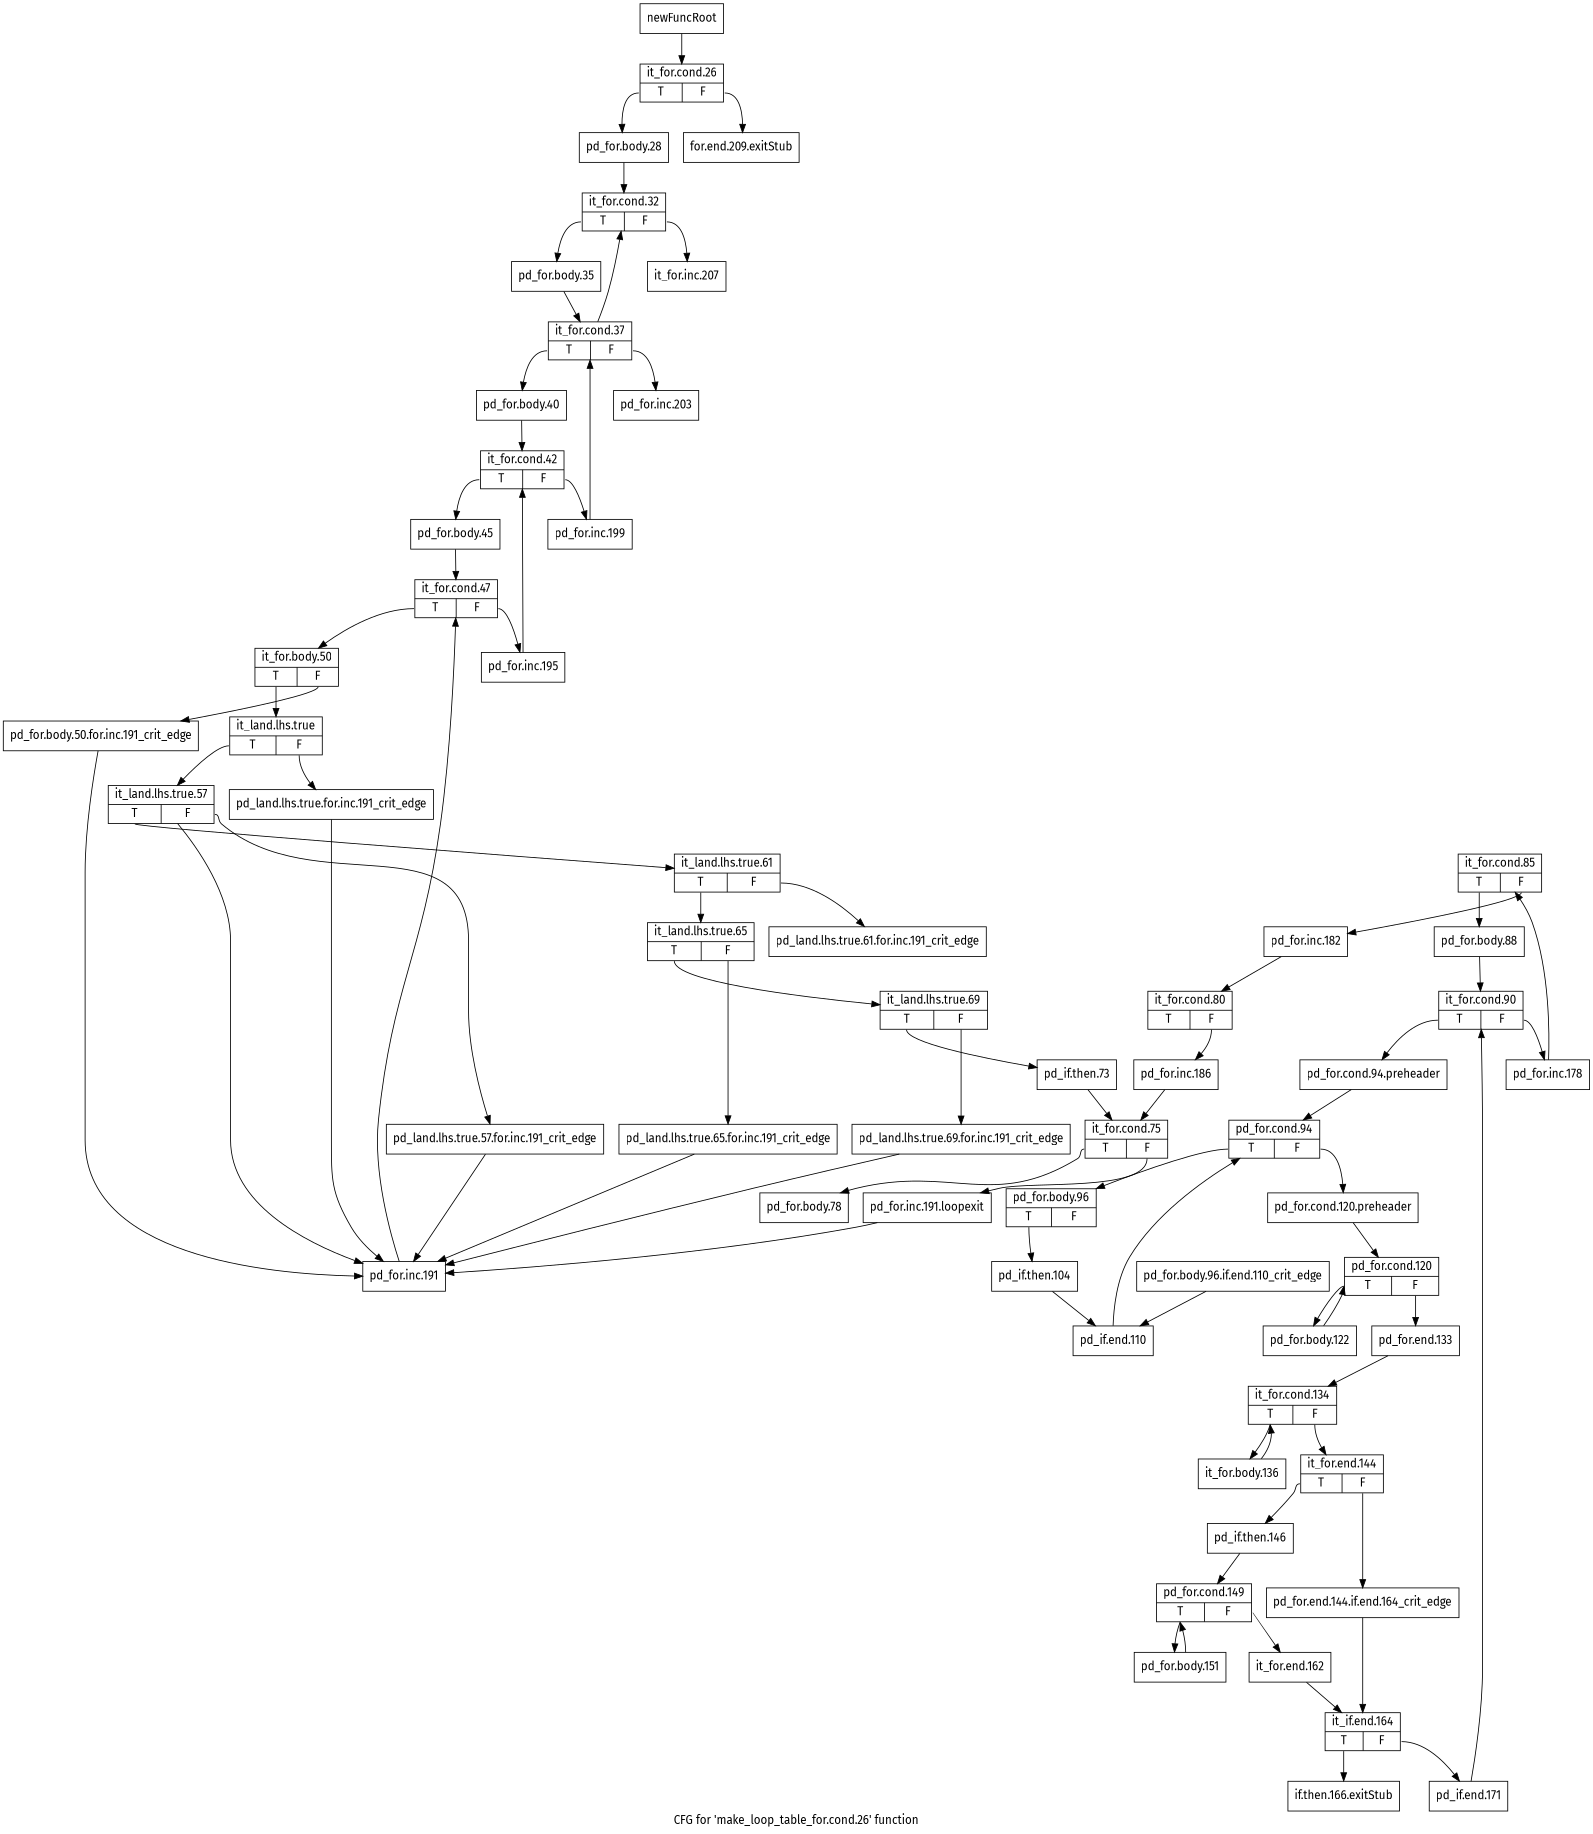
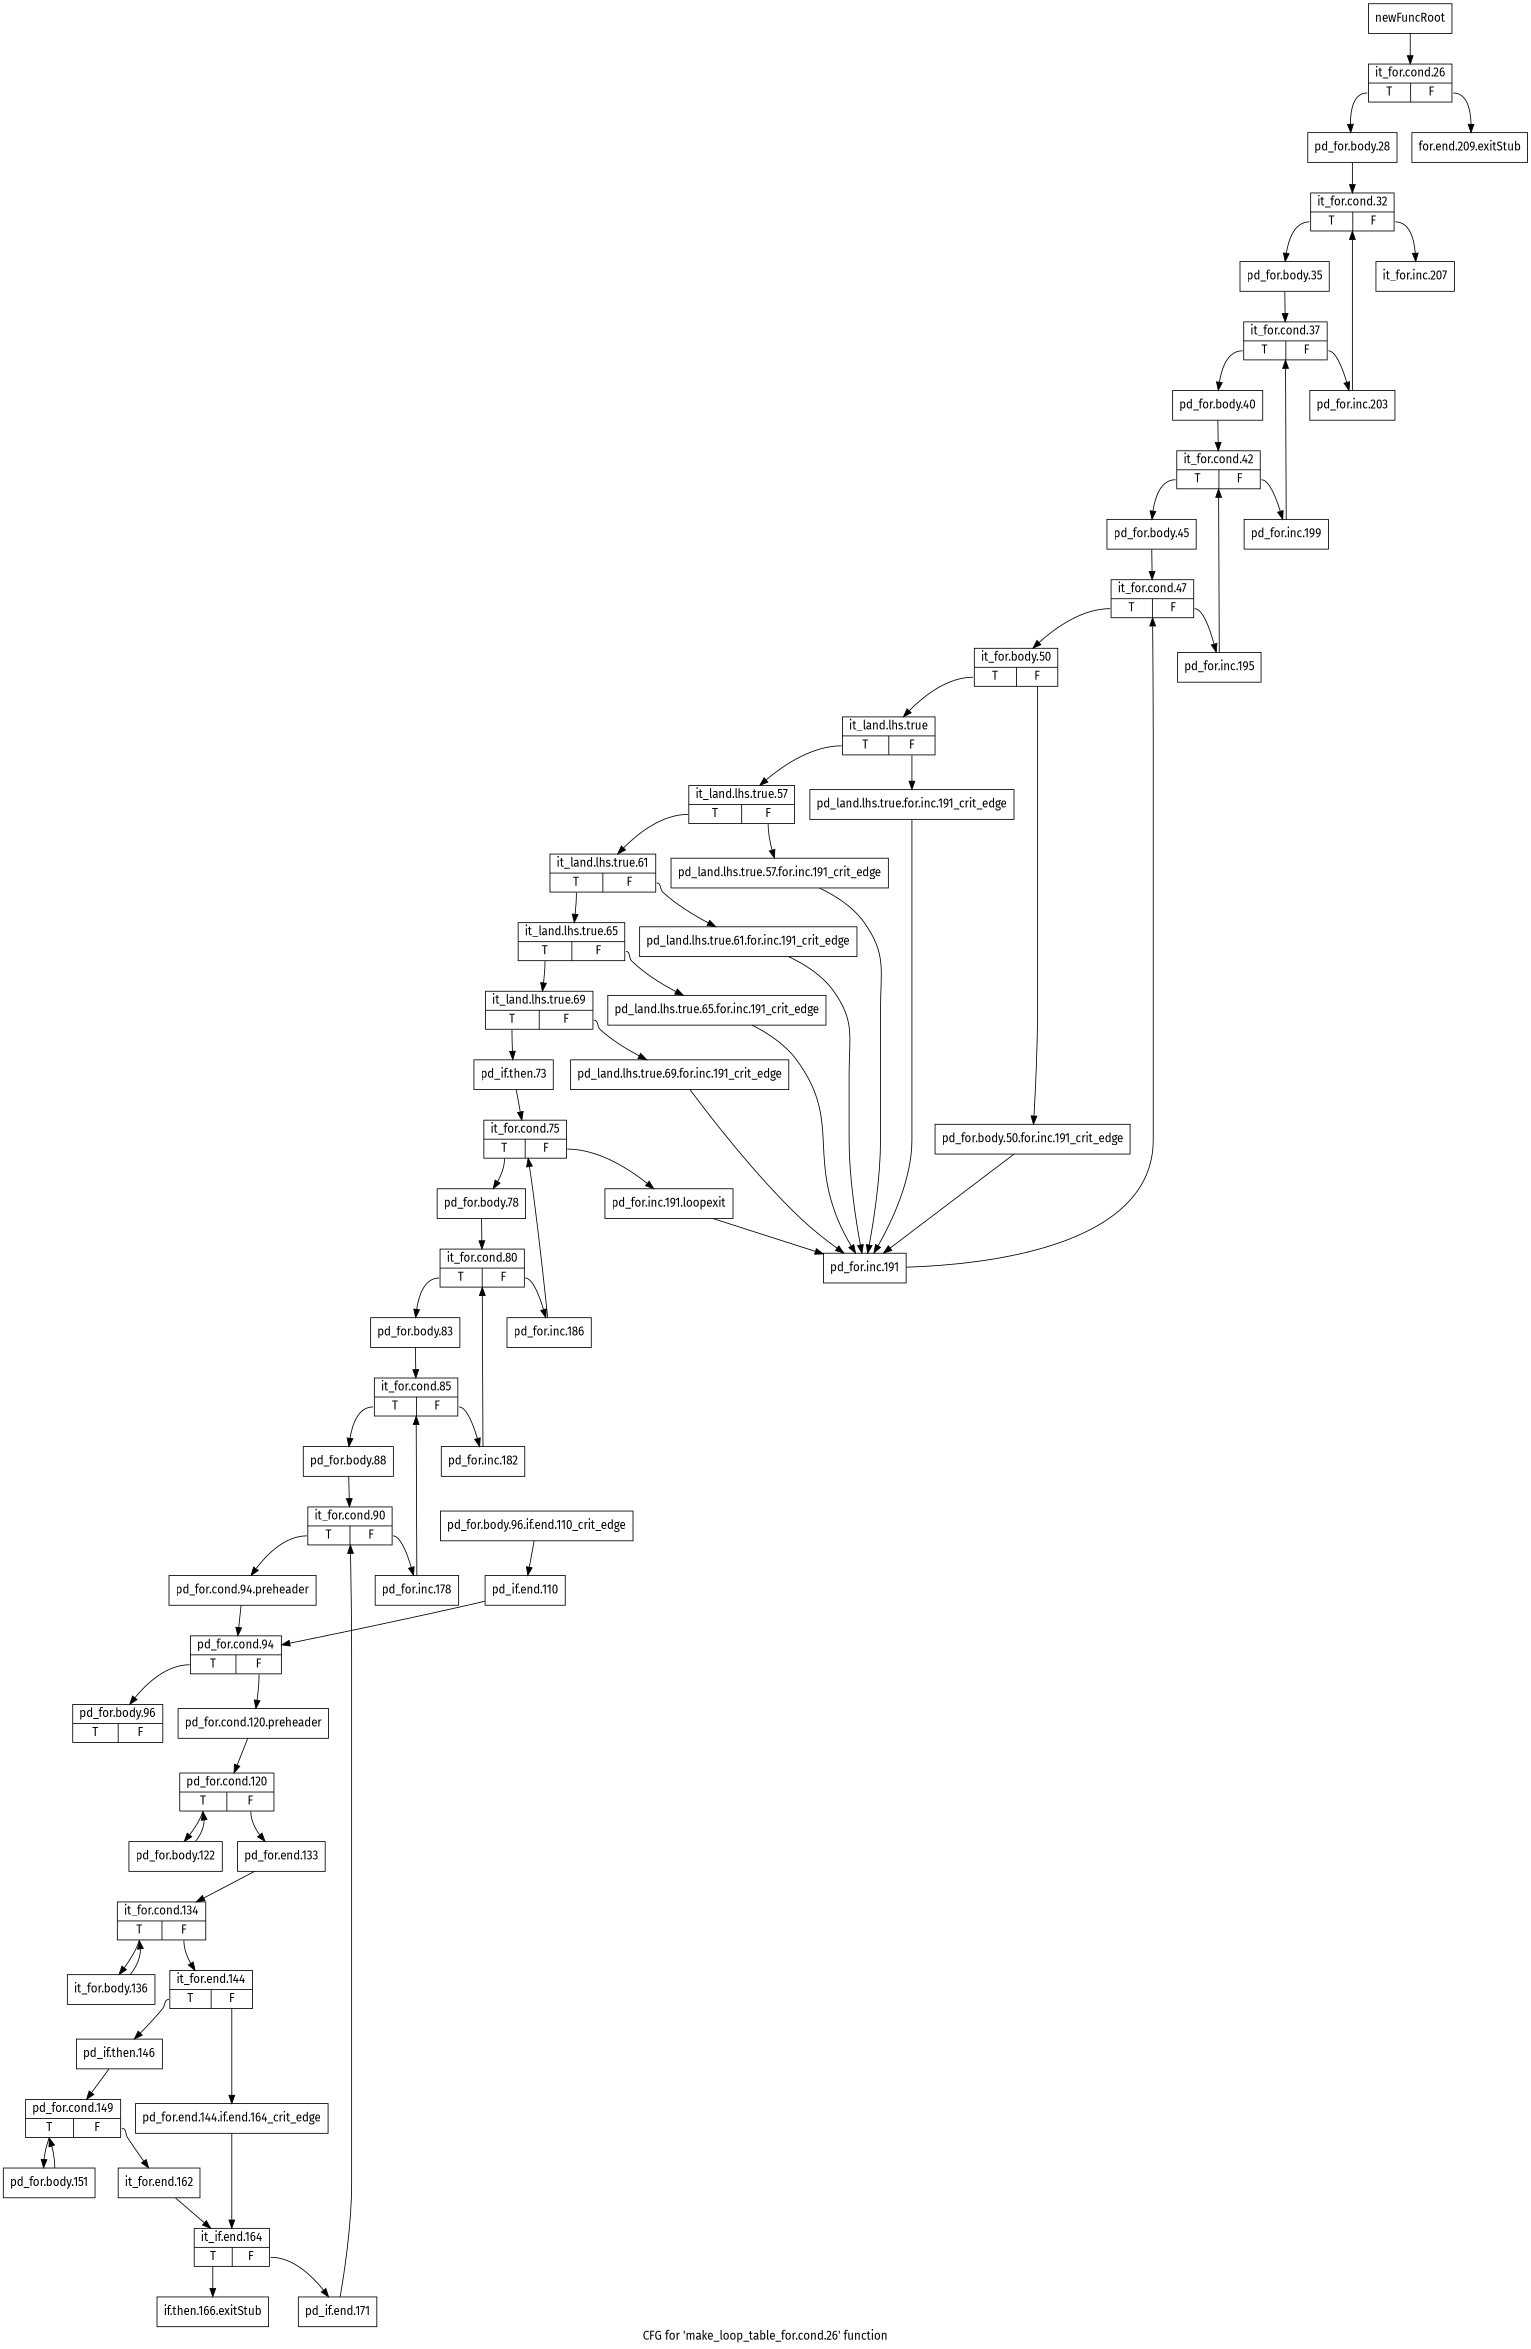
(611, 281) -> (1352, 315)
(231, 1067) -> (849, 1088)
none -> (482, 1230)
(1035, 1276) -> none
none -> (415, 1333)
